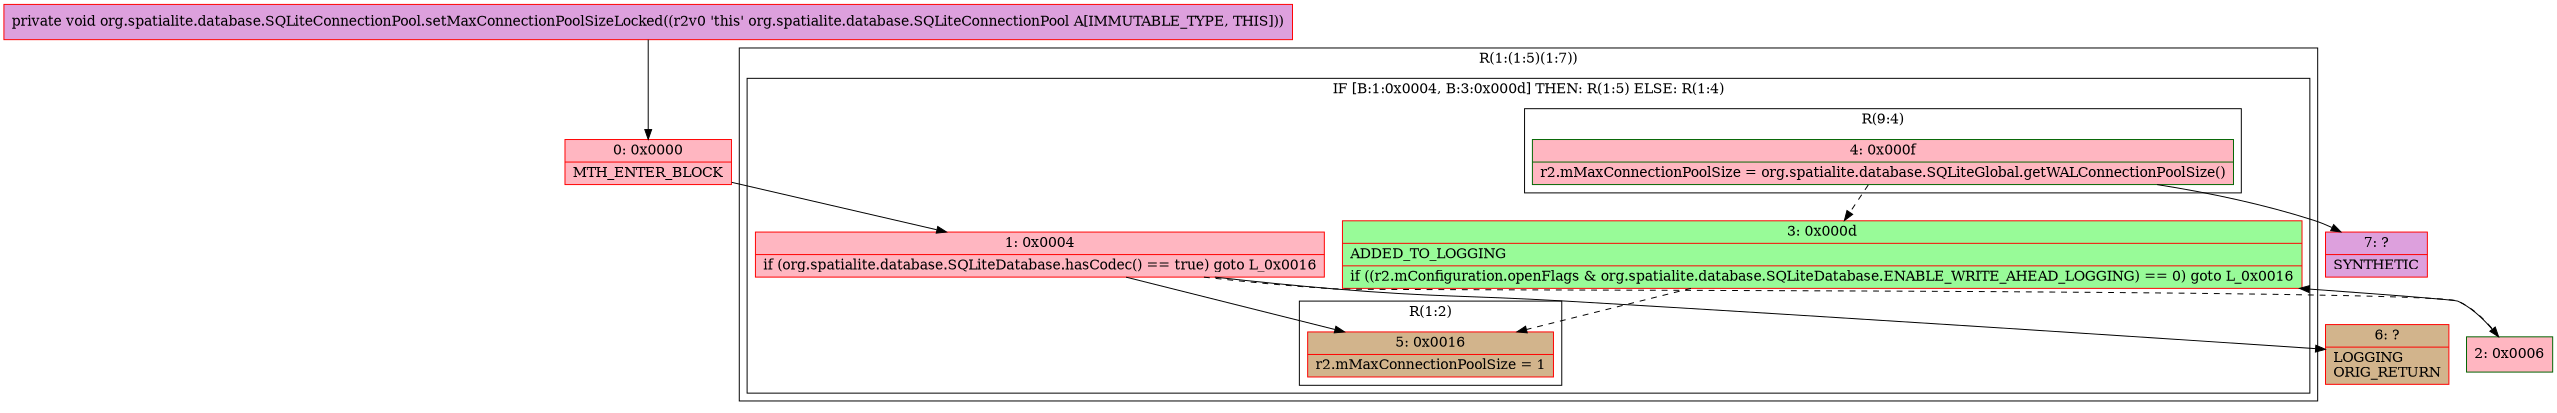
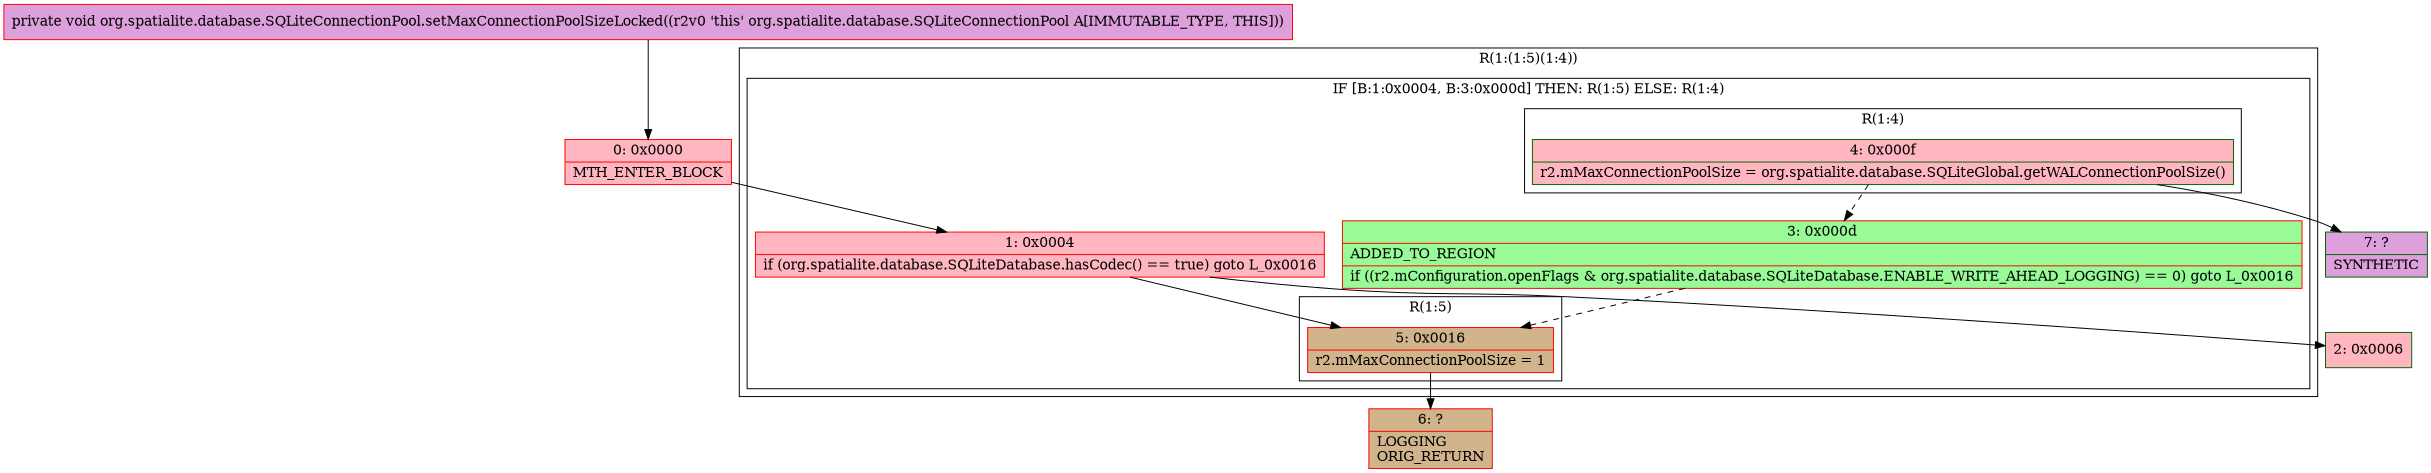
(1528, 59) -> (1528, 59)
(1883, 120) -> (1883, 120)
(1429, 254) -> (1423, 254)
(2376, 255) -> (2376, 255)
(1853, 291) -> (1763, 308)
(2411, 297) -> none
(1431, 312) -> (1431, 308)
(1765, 313) -> (1431, 386)
